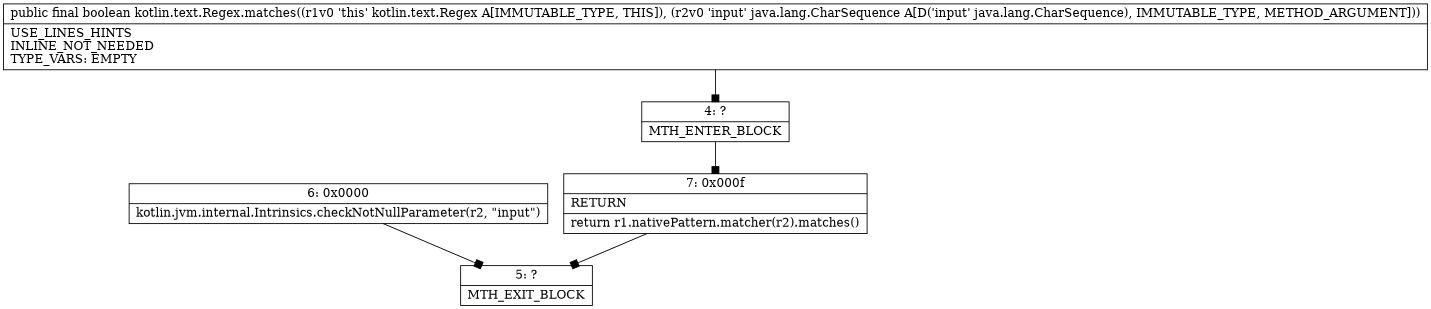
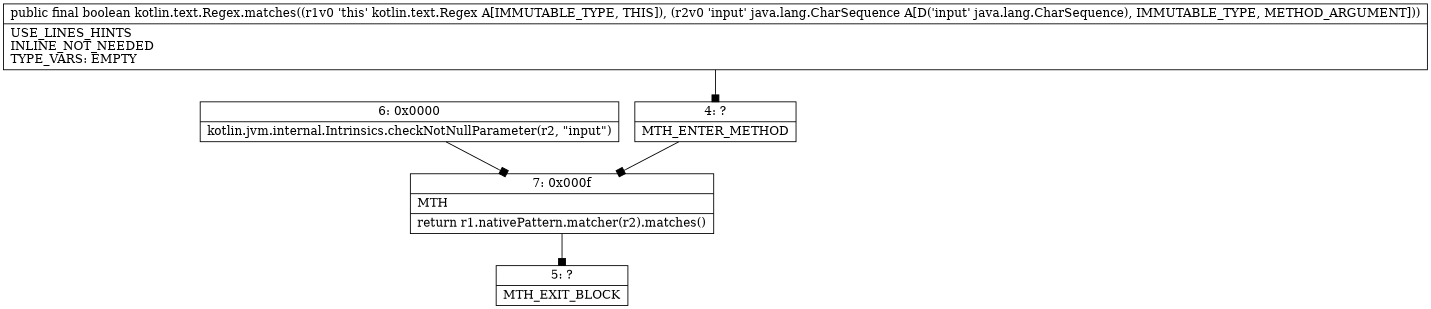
(715, 131) -> (715, 131)
(599, 203) -> (433, 203)
(428, 243) -> (472, 156)
